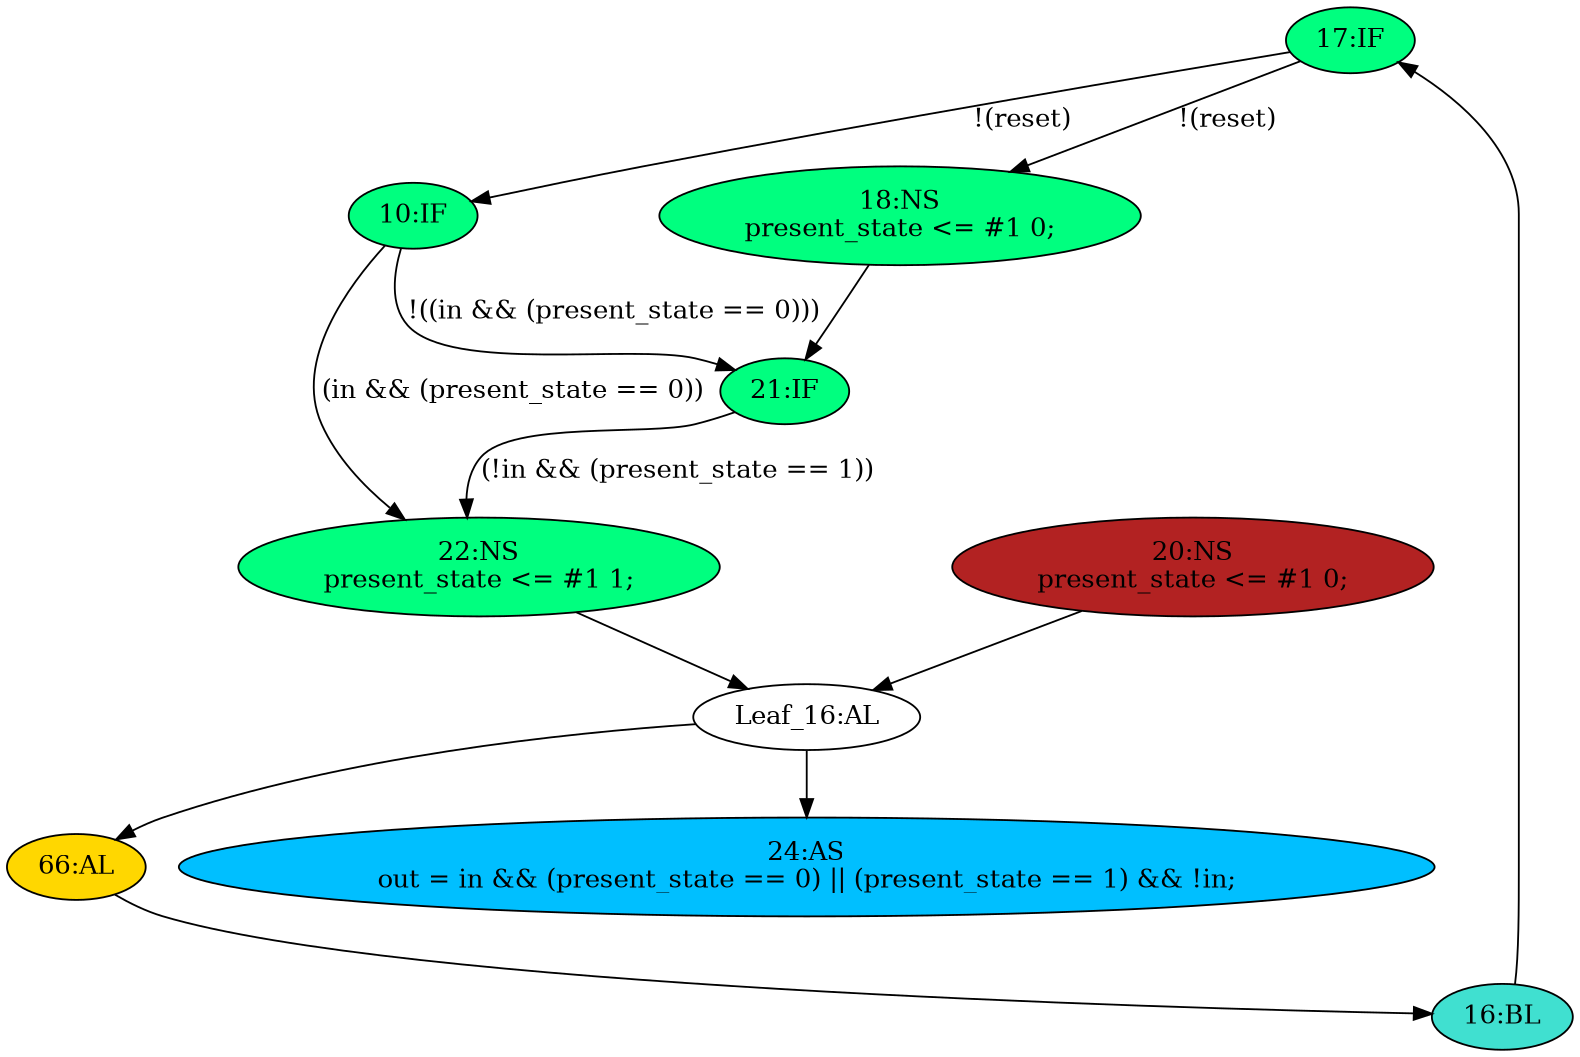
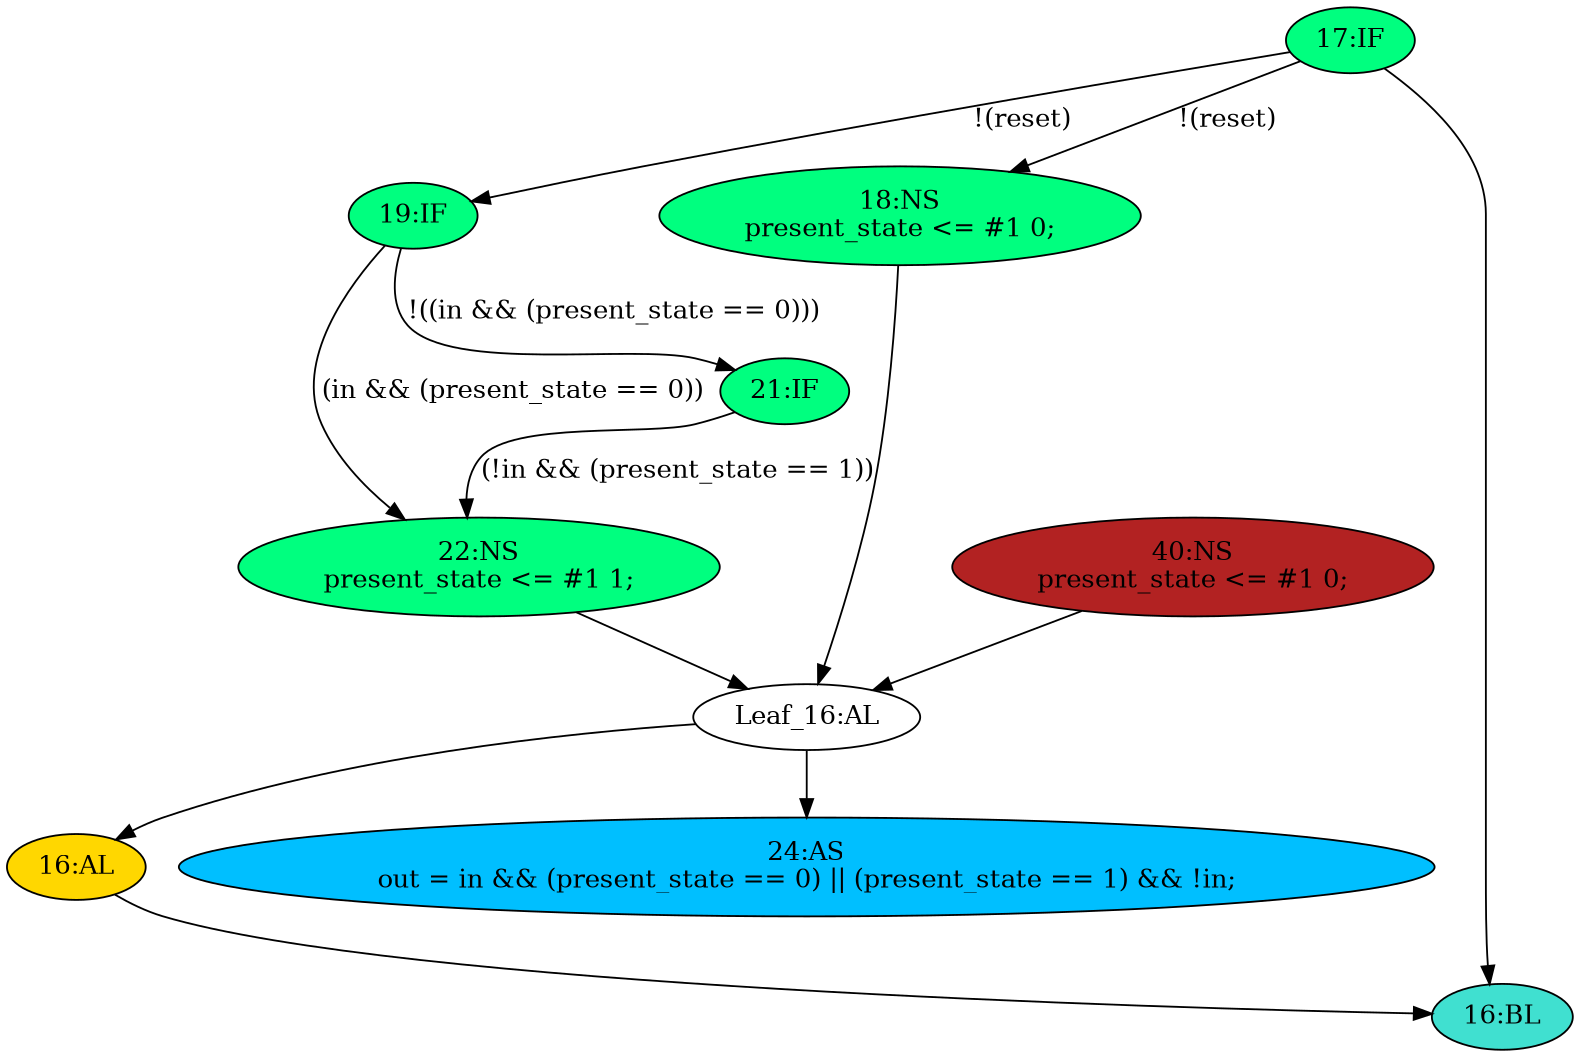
(413, 216) -> (413, 216)
(843, 305) -> (877, 469)
(1519, 507) -> (1486, 498)
(1193, 567) -> (1193, 567)
(76, 867) -> (76, 867)
